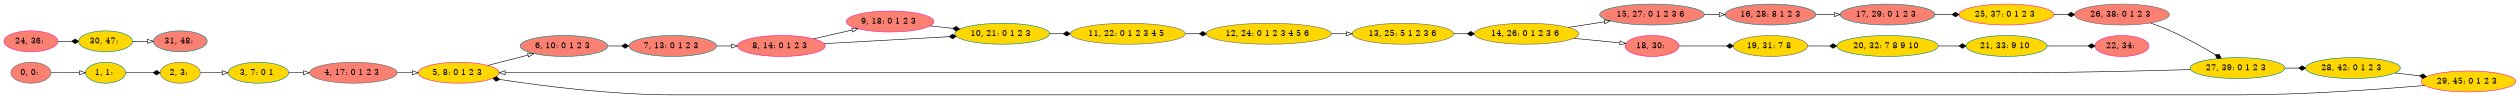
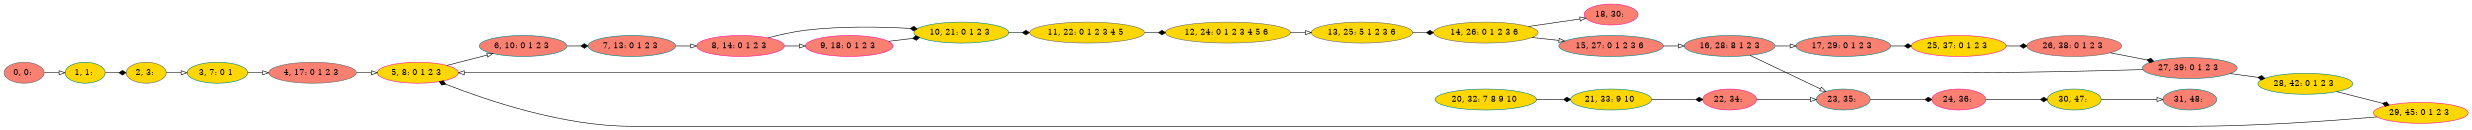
(1771, 46) -> none
(2237, 68) -> (2190, 68)
none -> (1843, 100)
